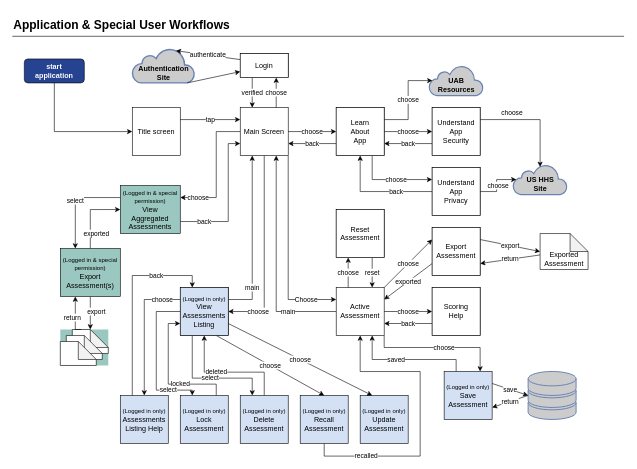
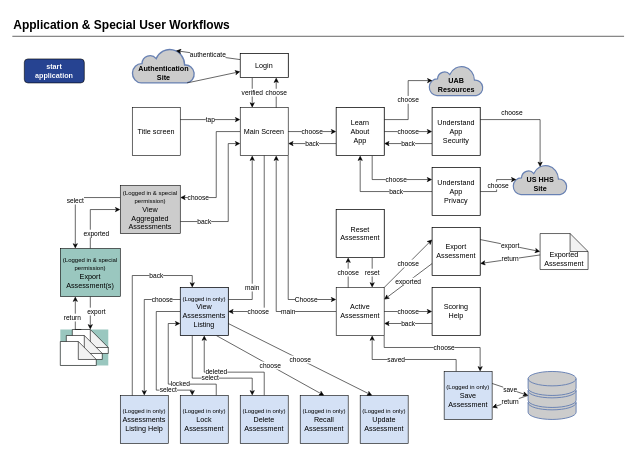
(89, 132) -> none
(150, 210) -> (150, 210)
(389, 372) -> none
